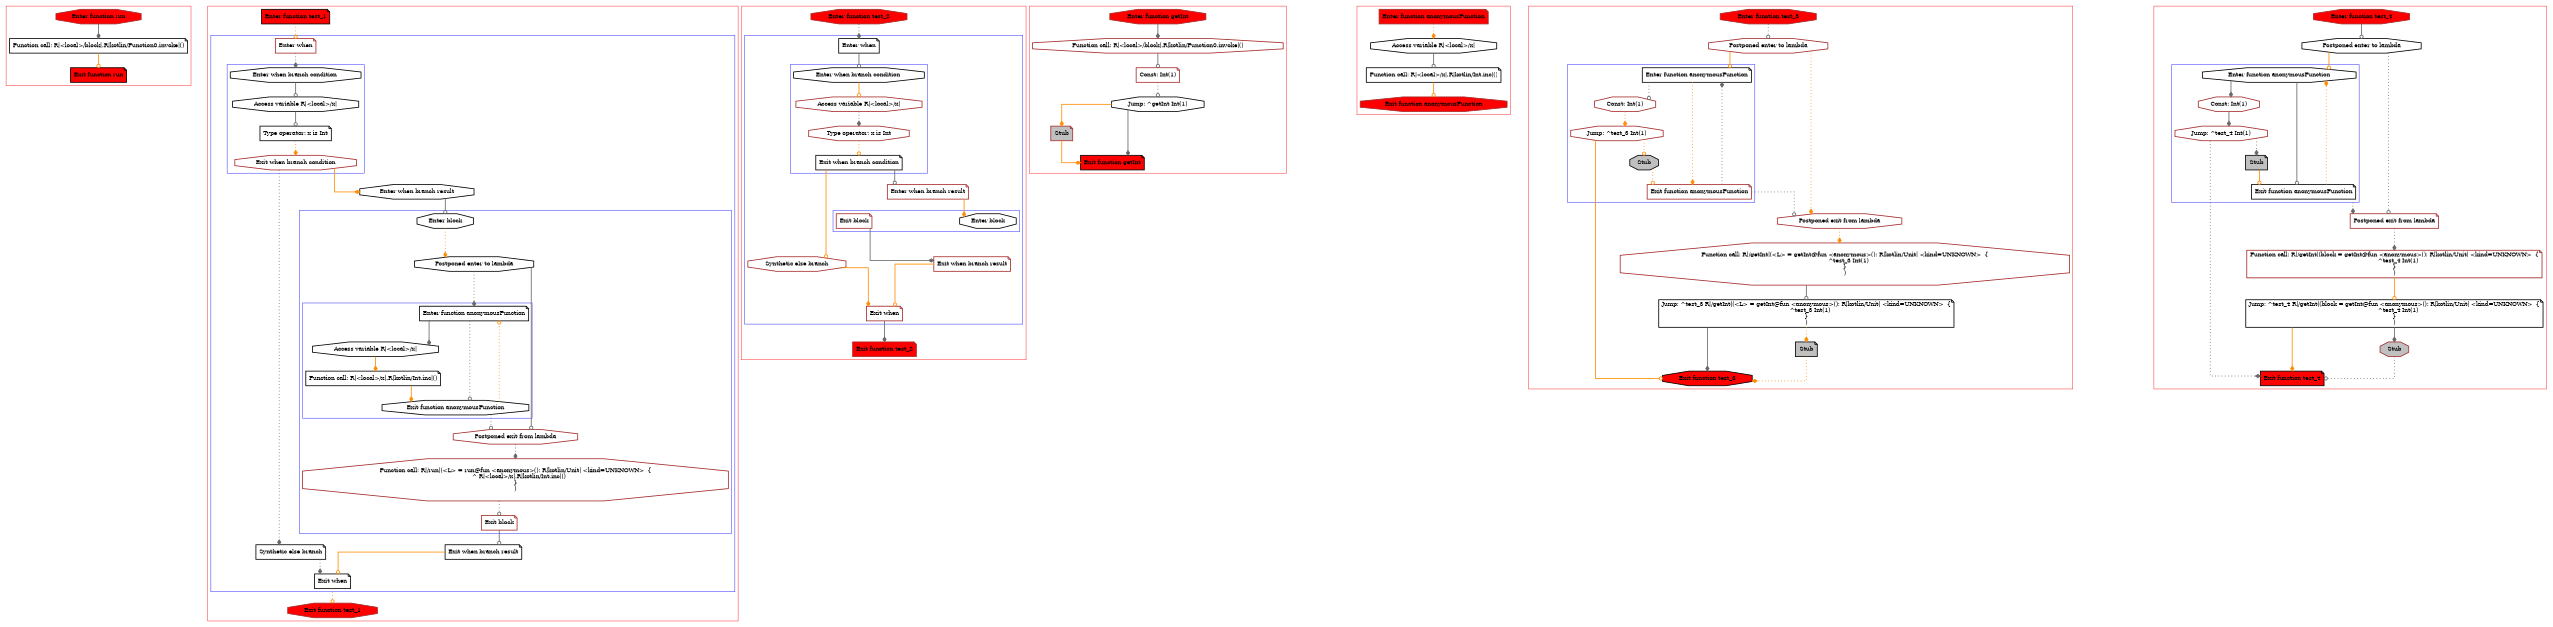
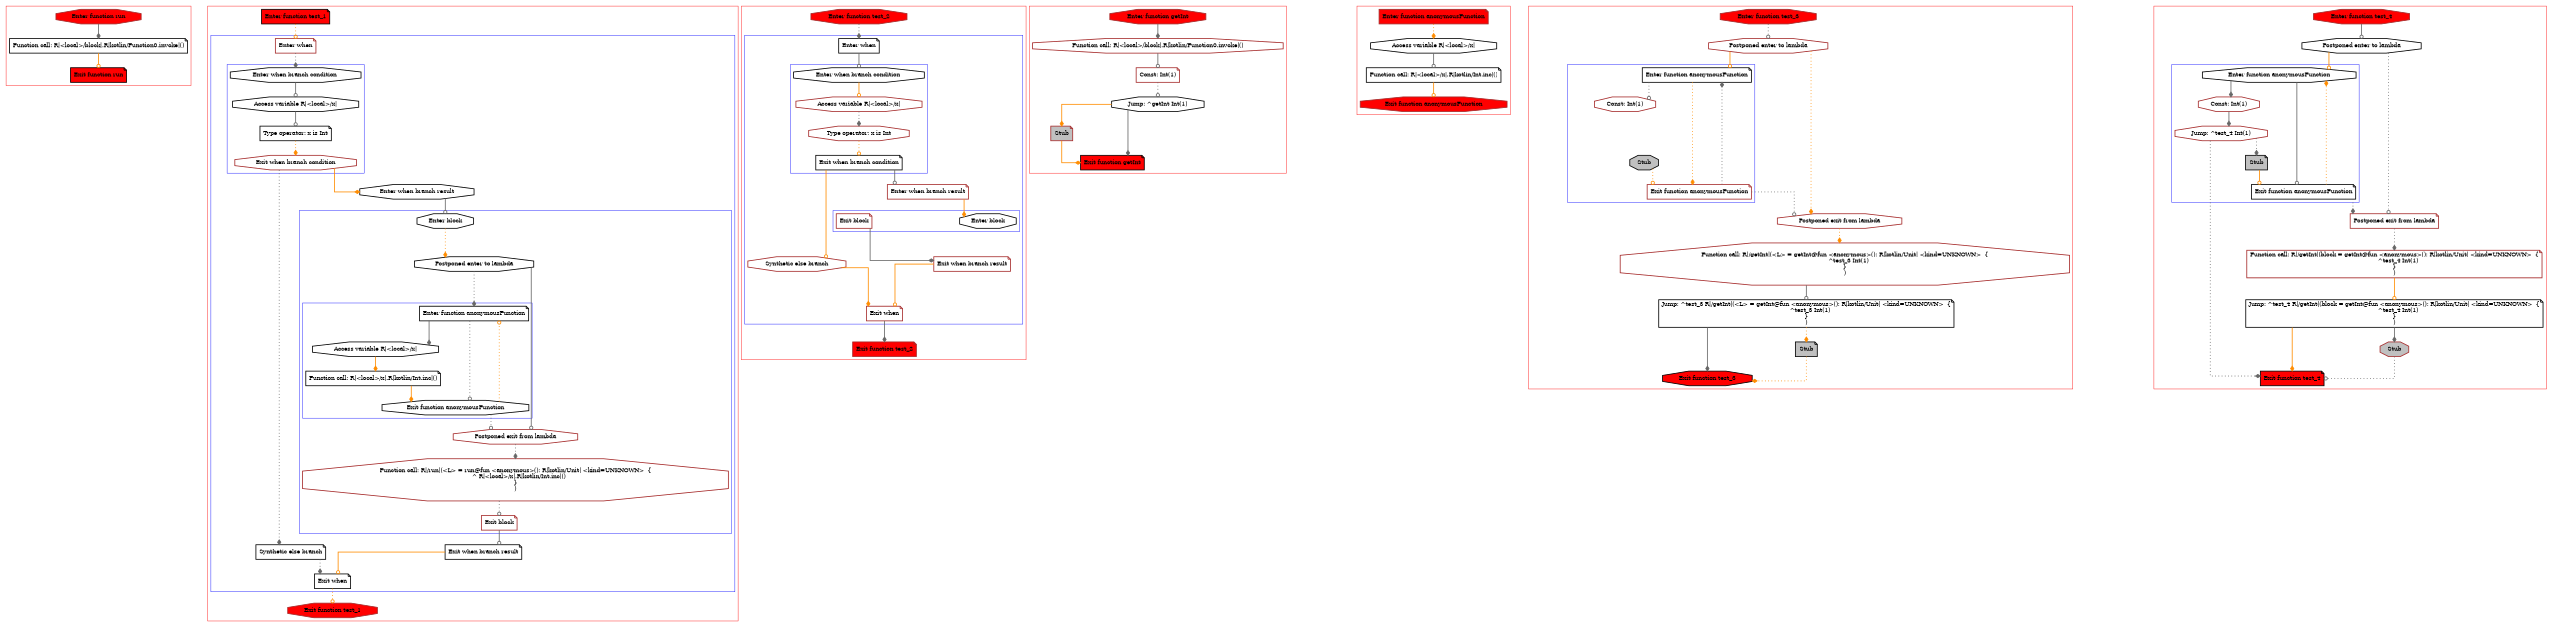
(1617, 133) -> none
